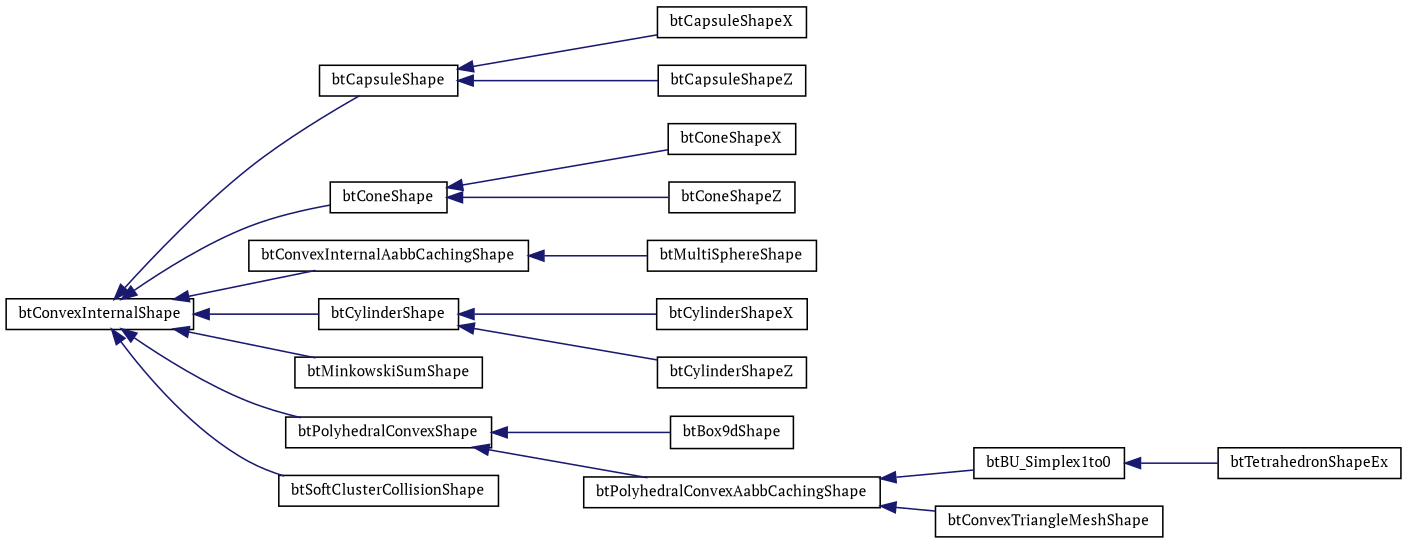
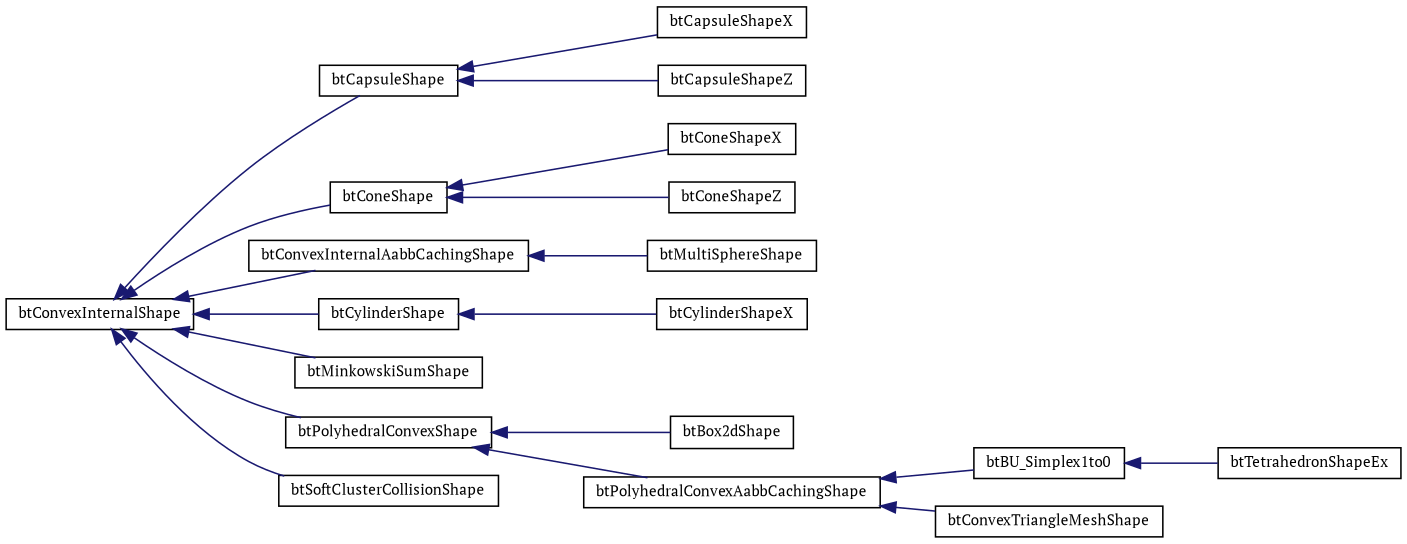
(732, 373) -> none
(732, 432) -> (732, 432)
